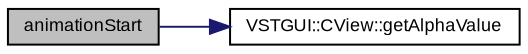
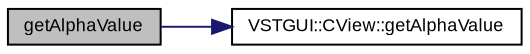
(83, 27) -> (84, 27)
